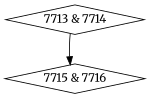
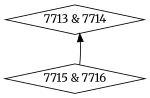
(70, 45) -> (80, 53)
